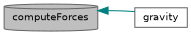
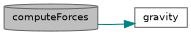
(122, 11) -> (111, 24)
